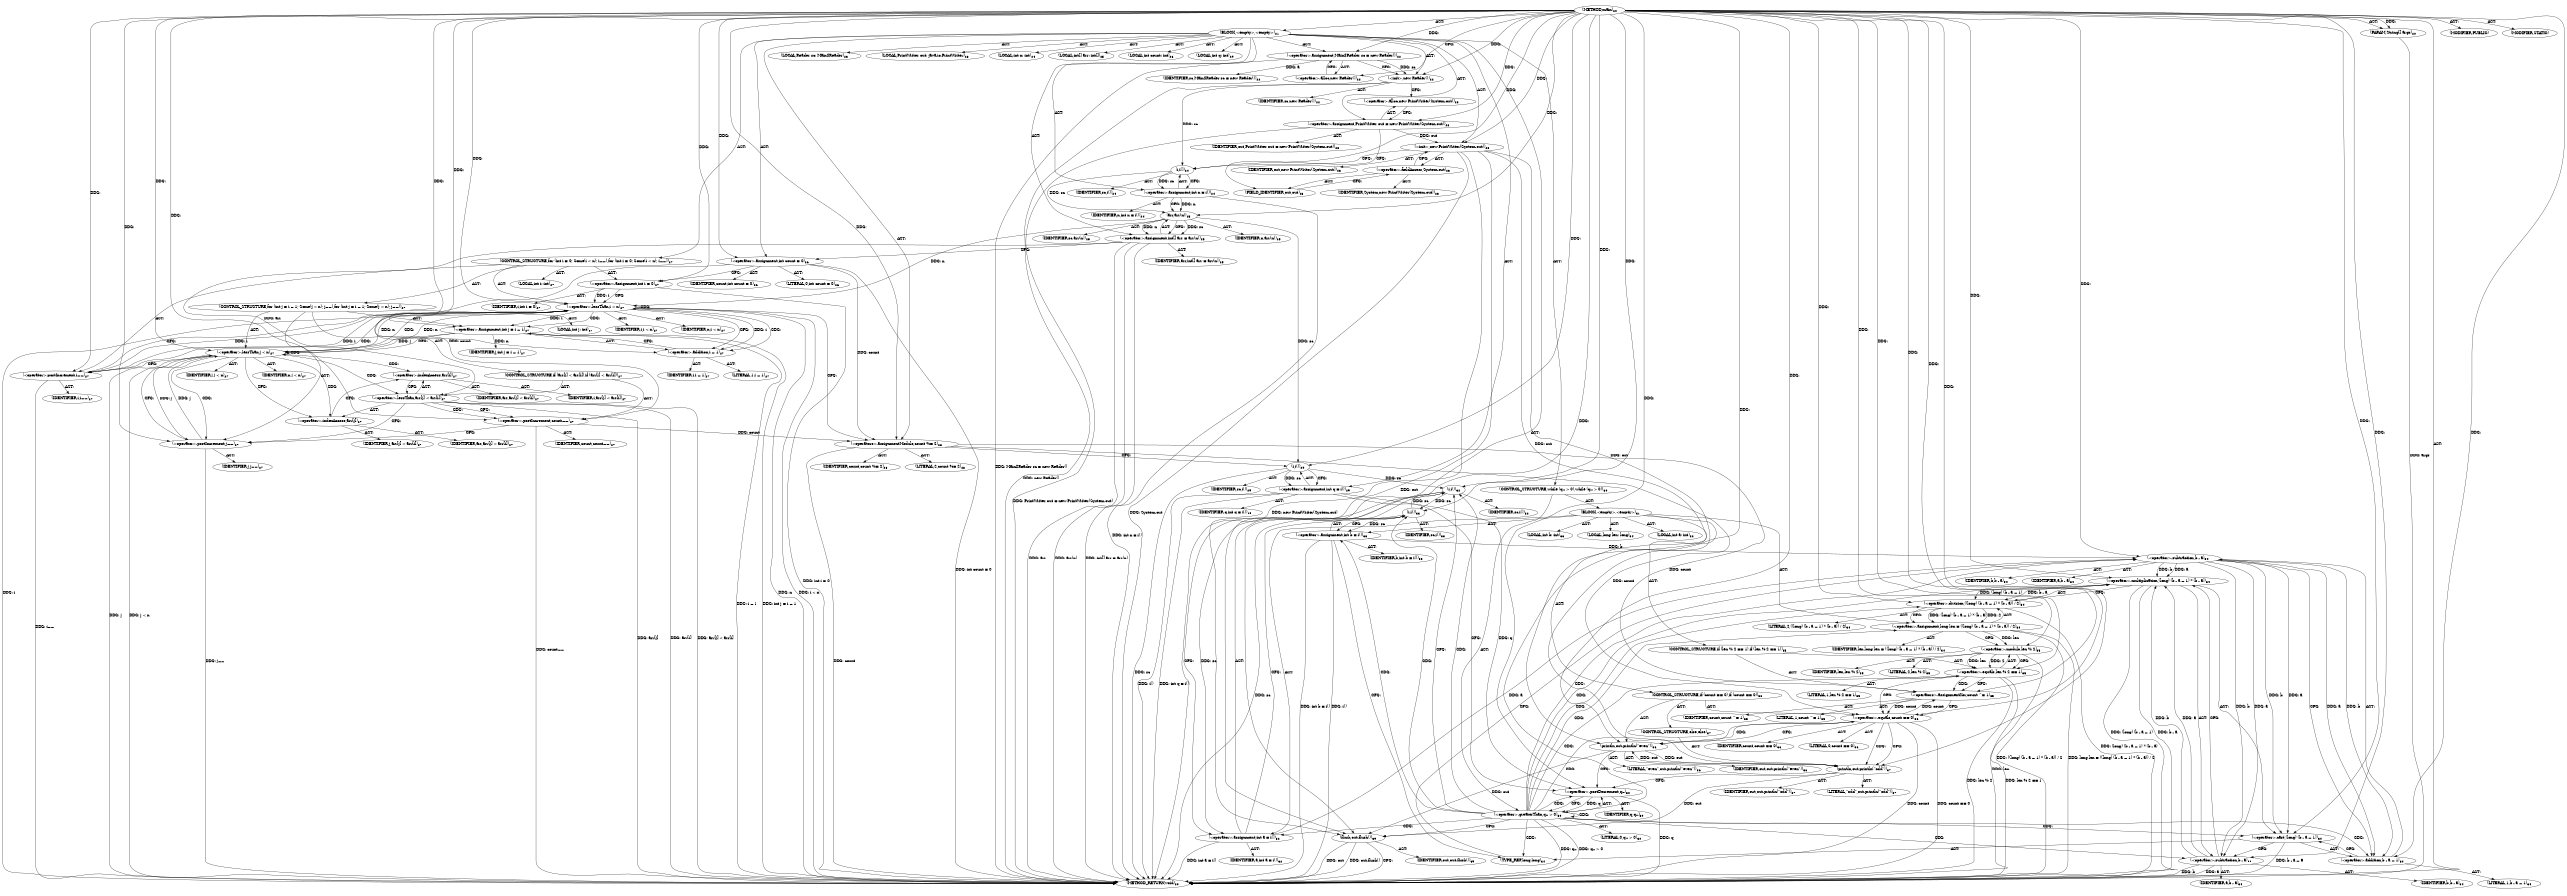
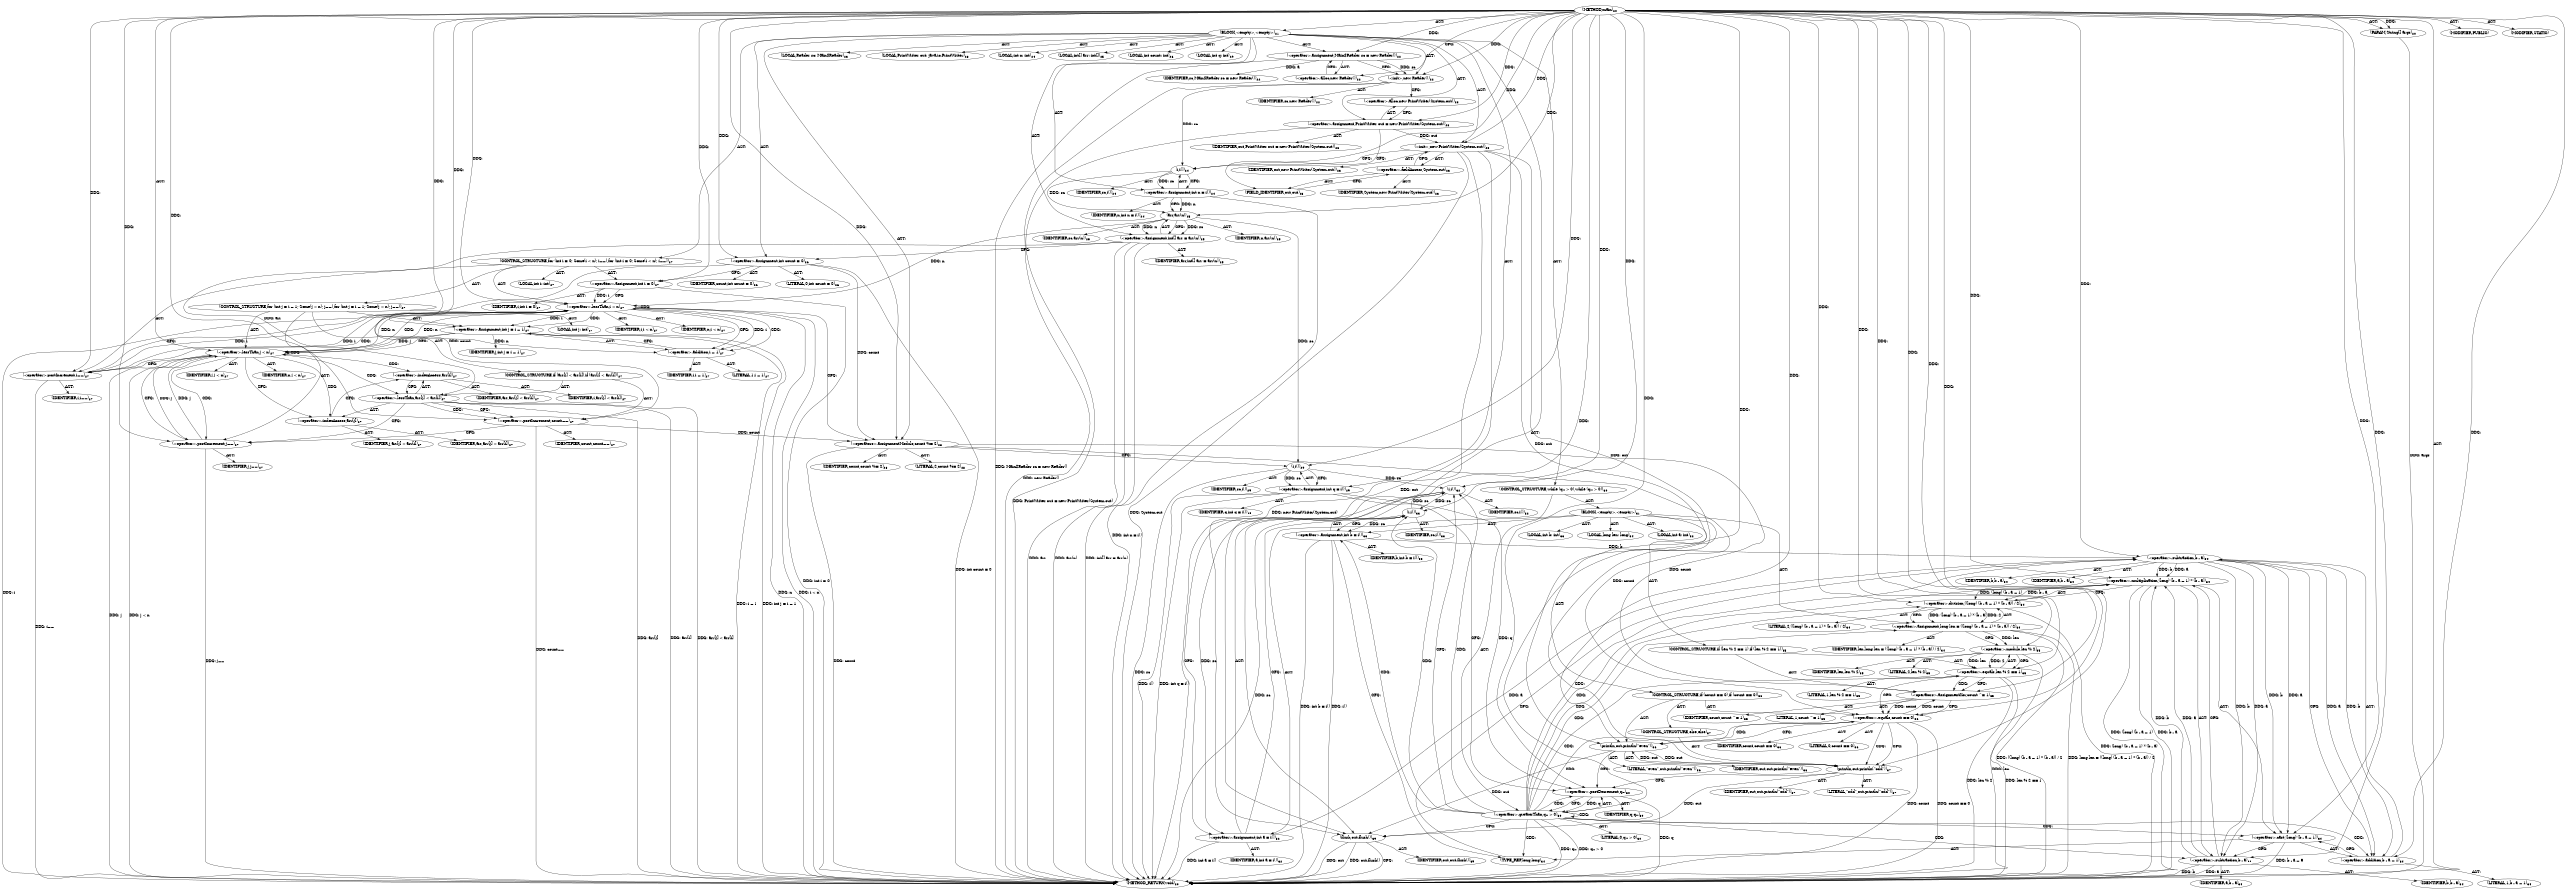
(161, 182) -> (161, 182)
(1393, 826) -> none
